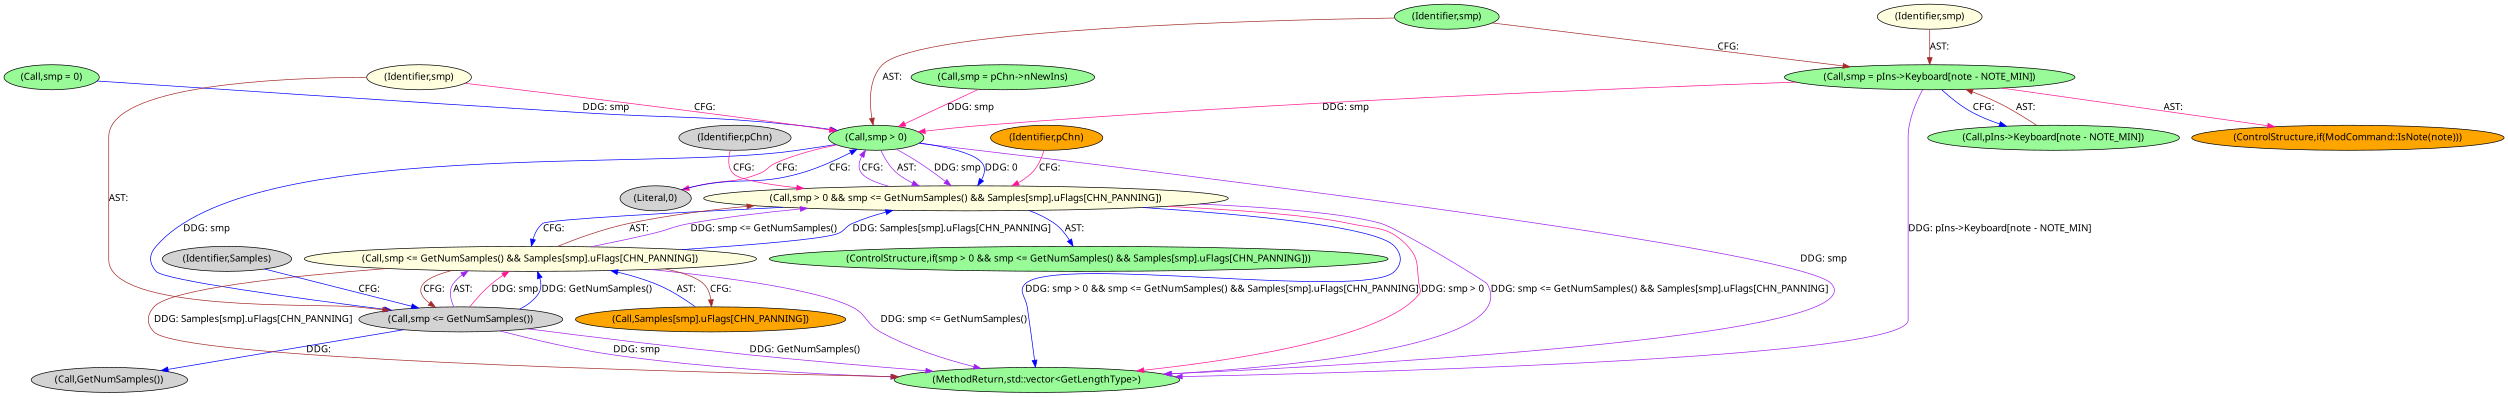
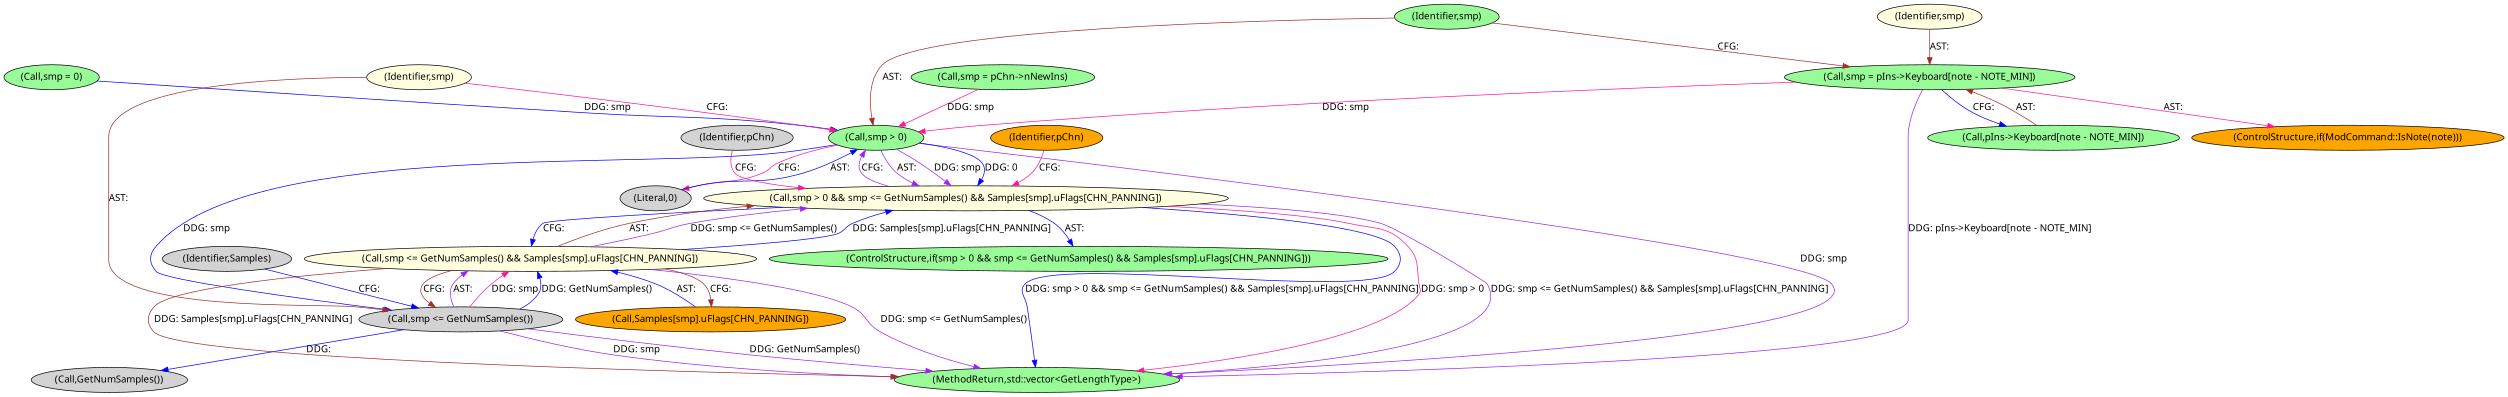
(841, 168) -> (841, 168)
